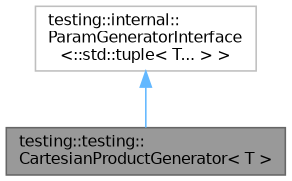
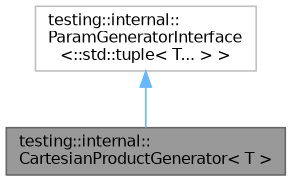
(146, 151) -> (146, 151)
